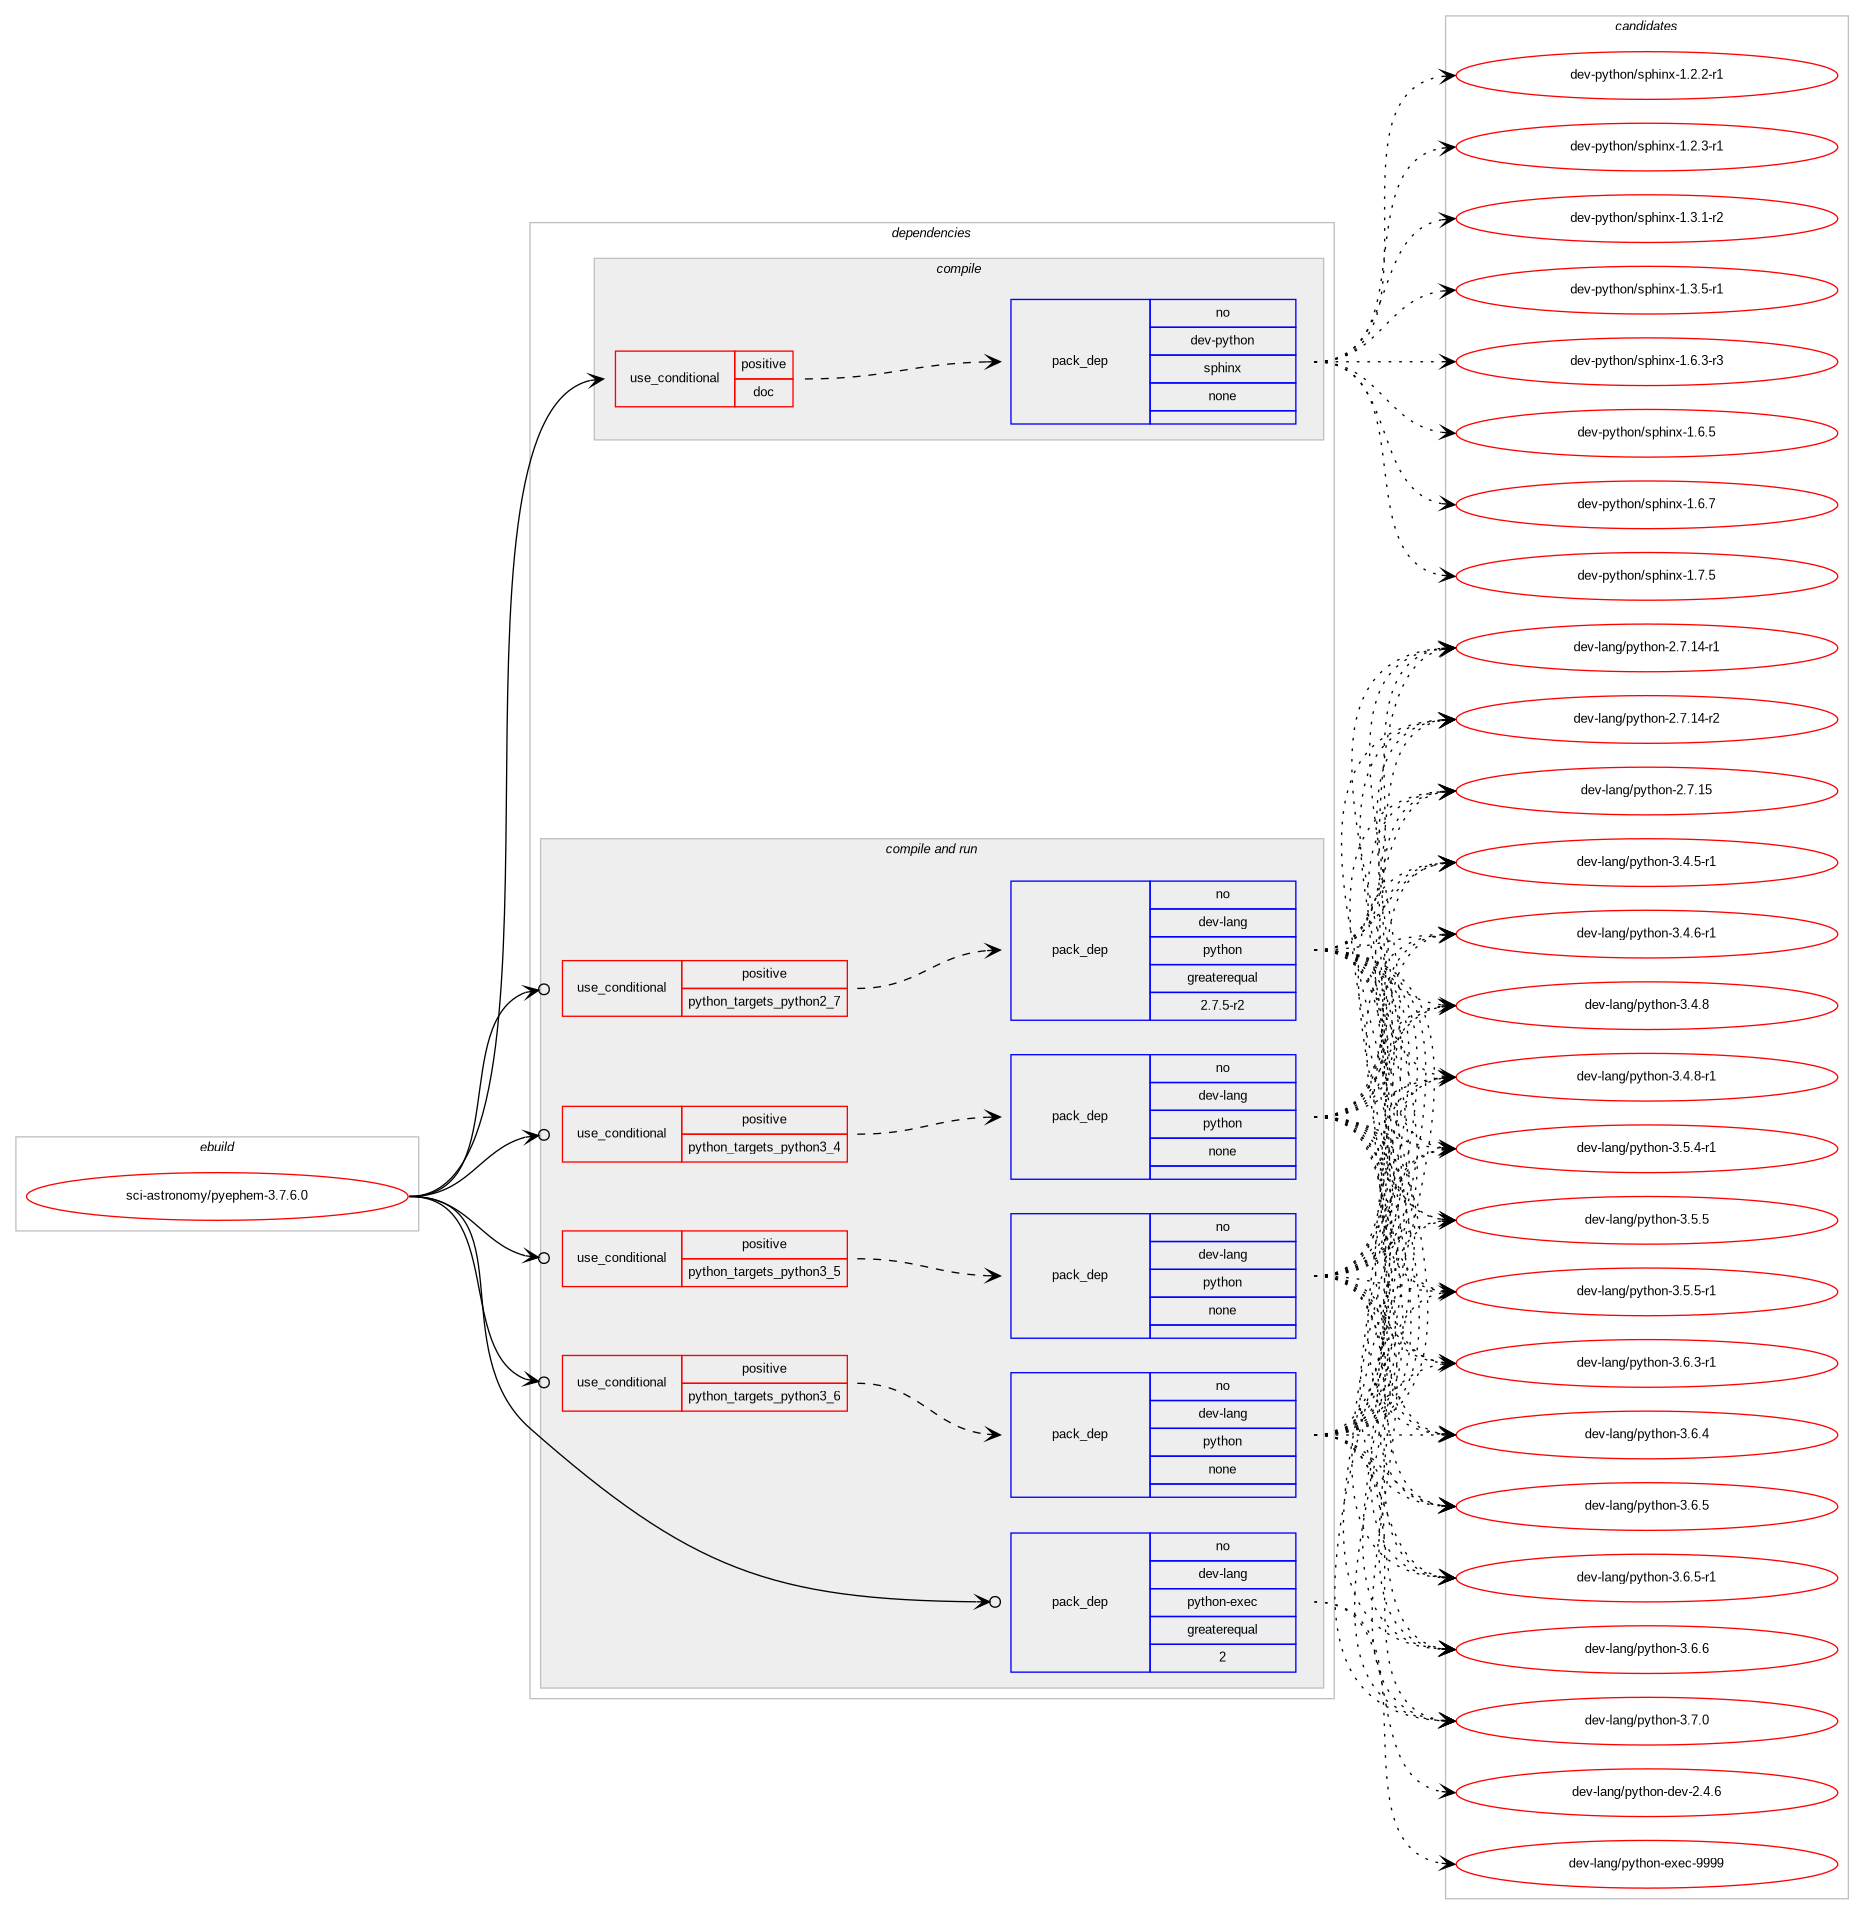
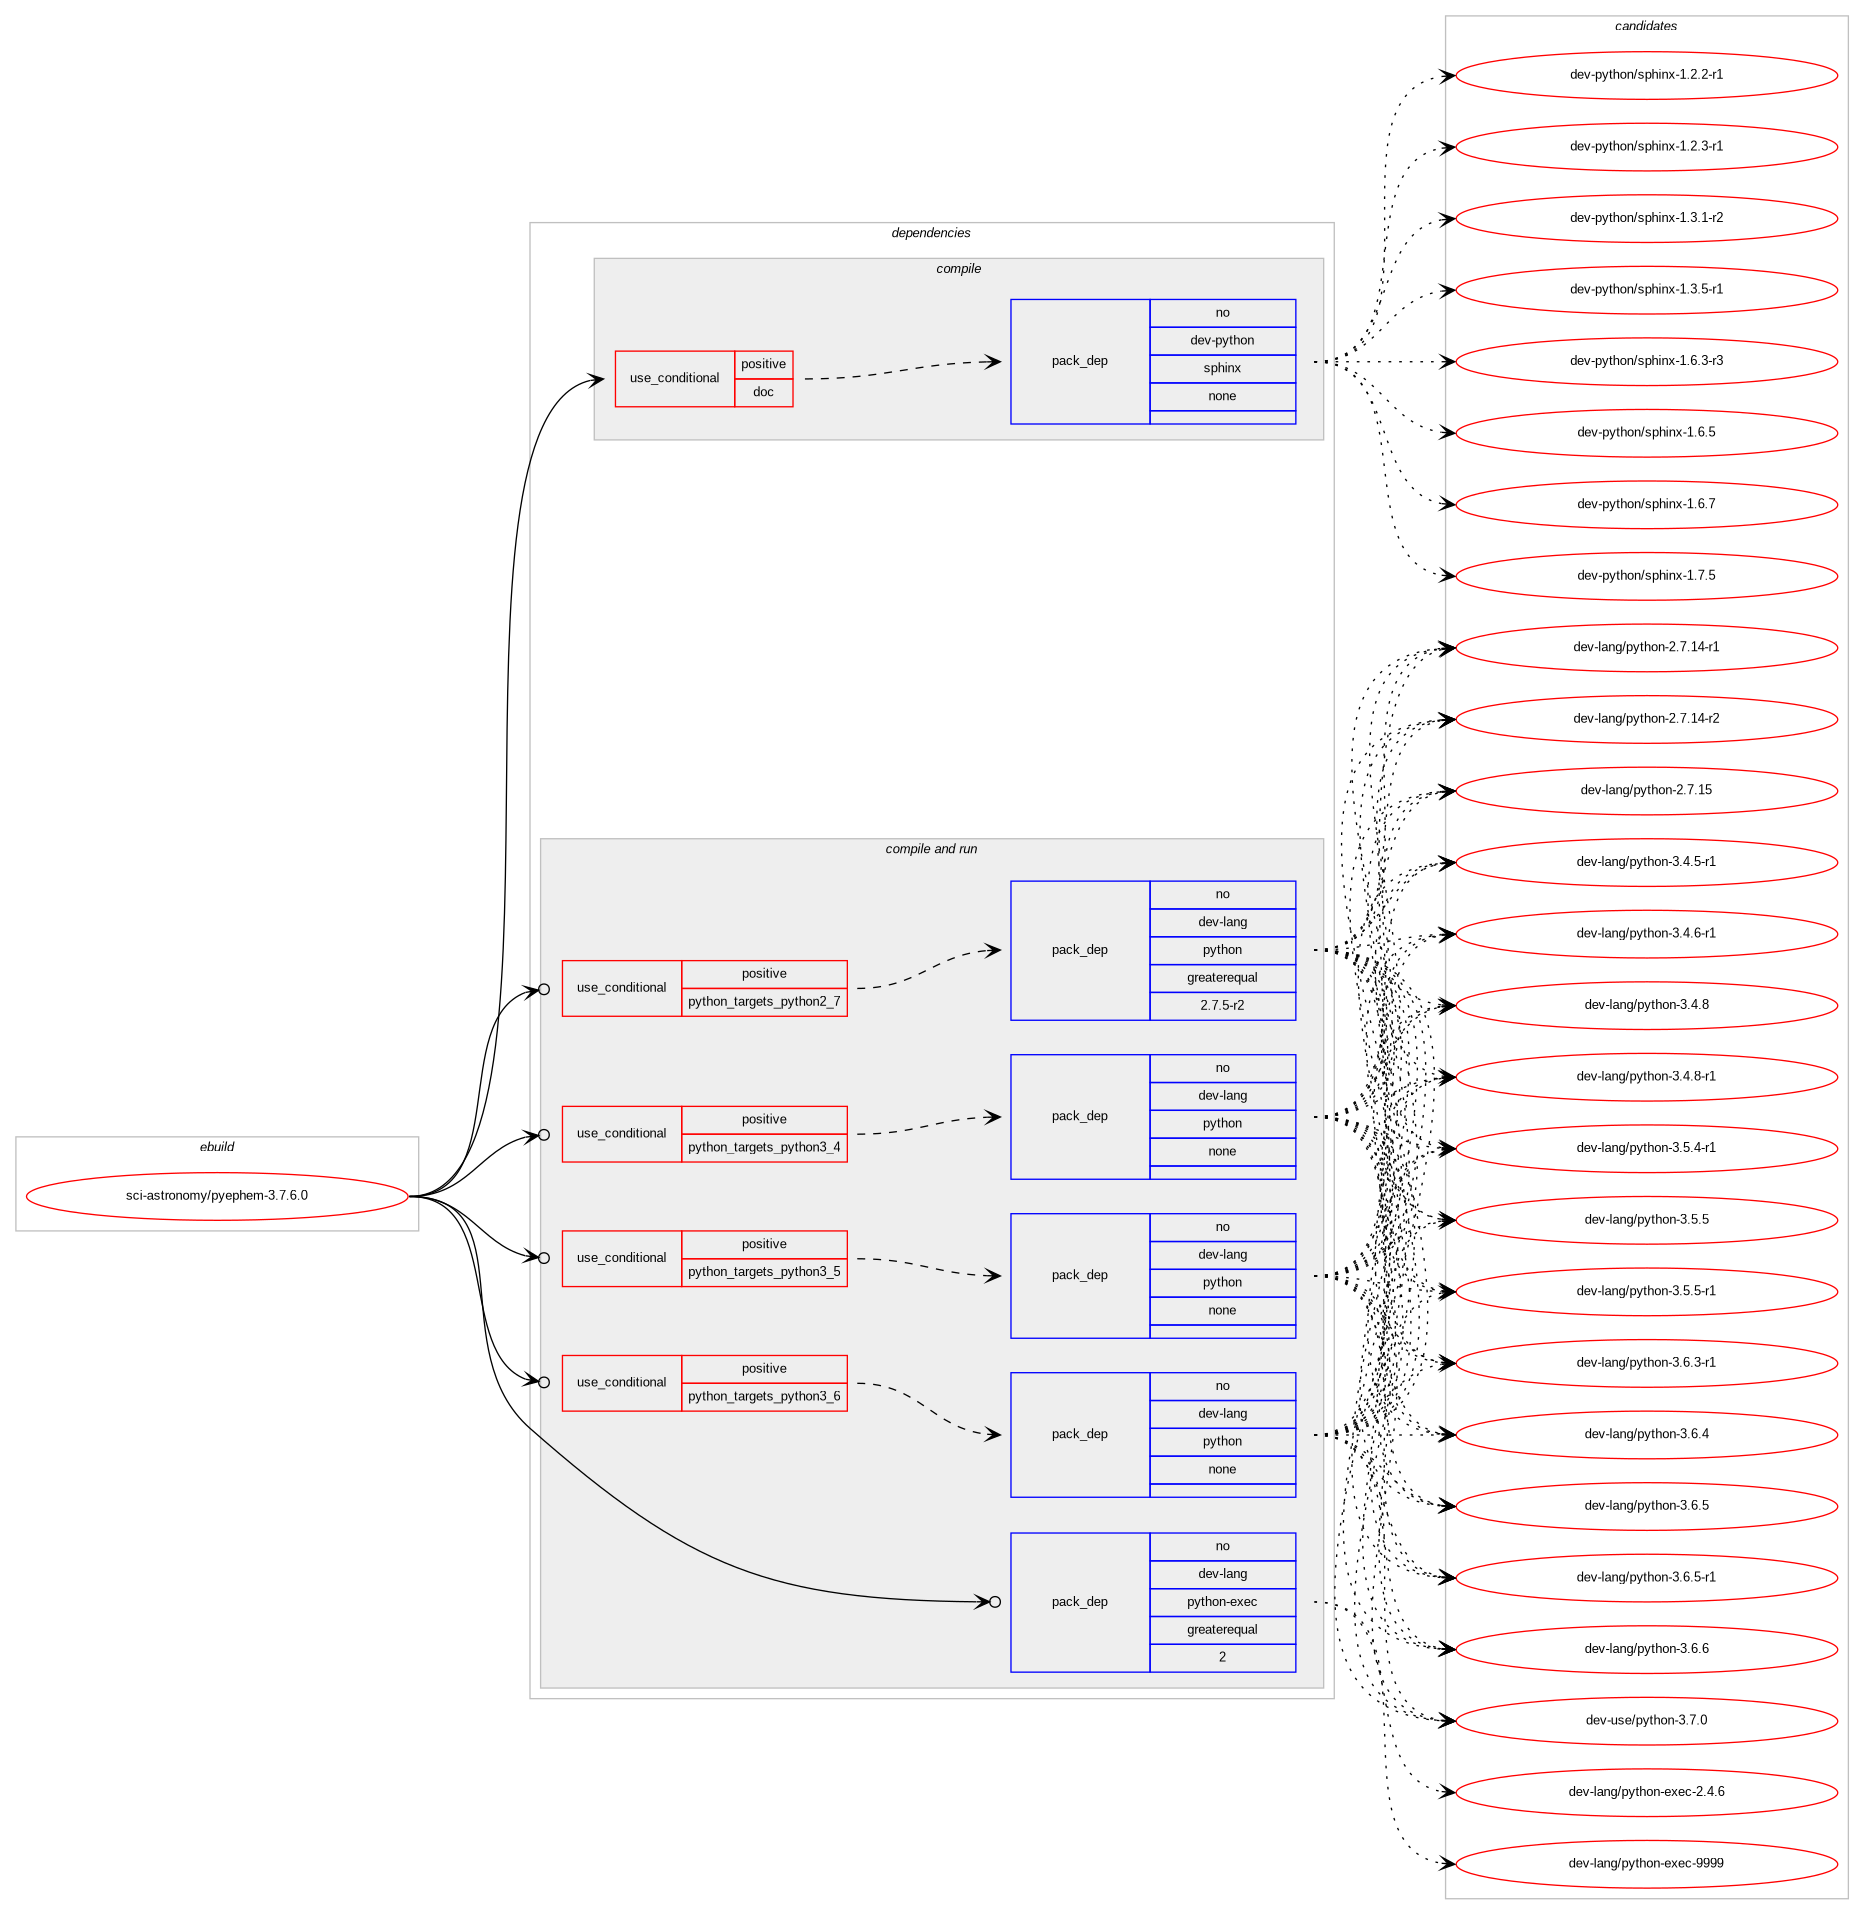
(1647, 1721) -> (1647, 1721)
(1647, 1793) -> (1647, 1793)
